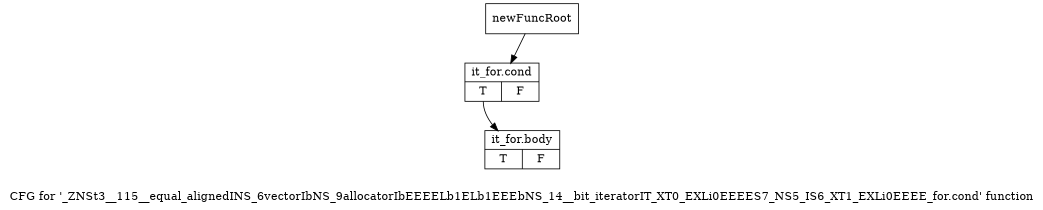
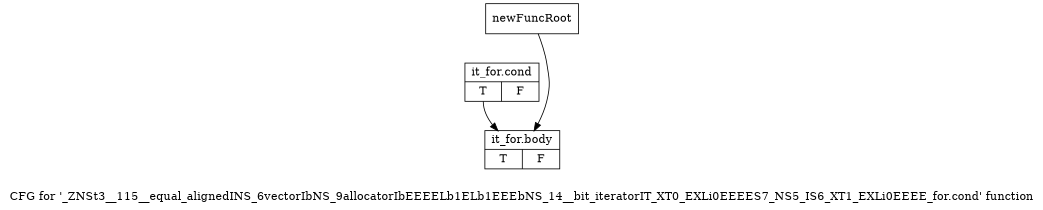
(520, 45) -> (549, 79)
